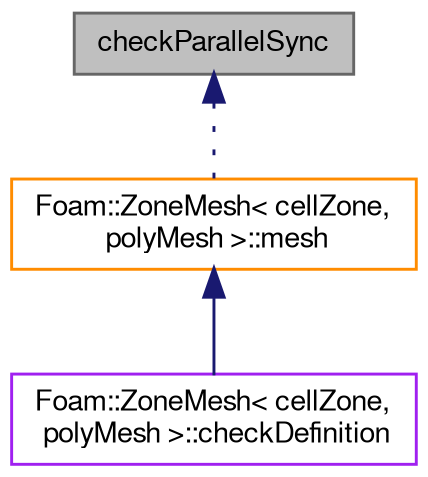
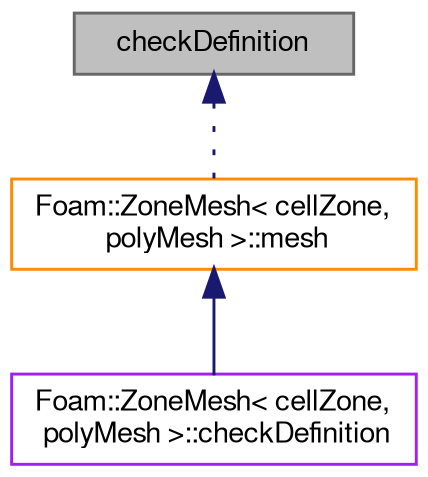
(214, 44) -> (214, 44)
